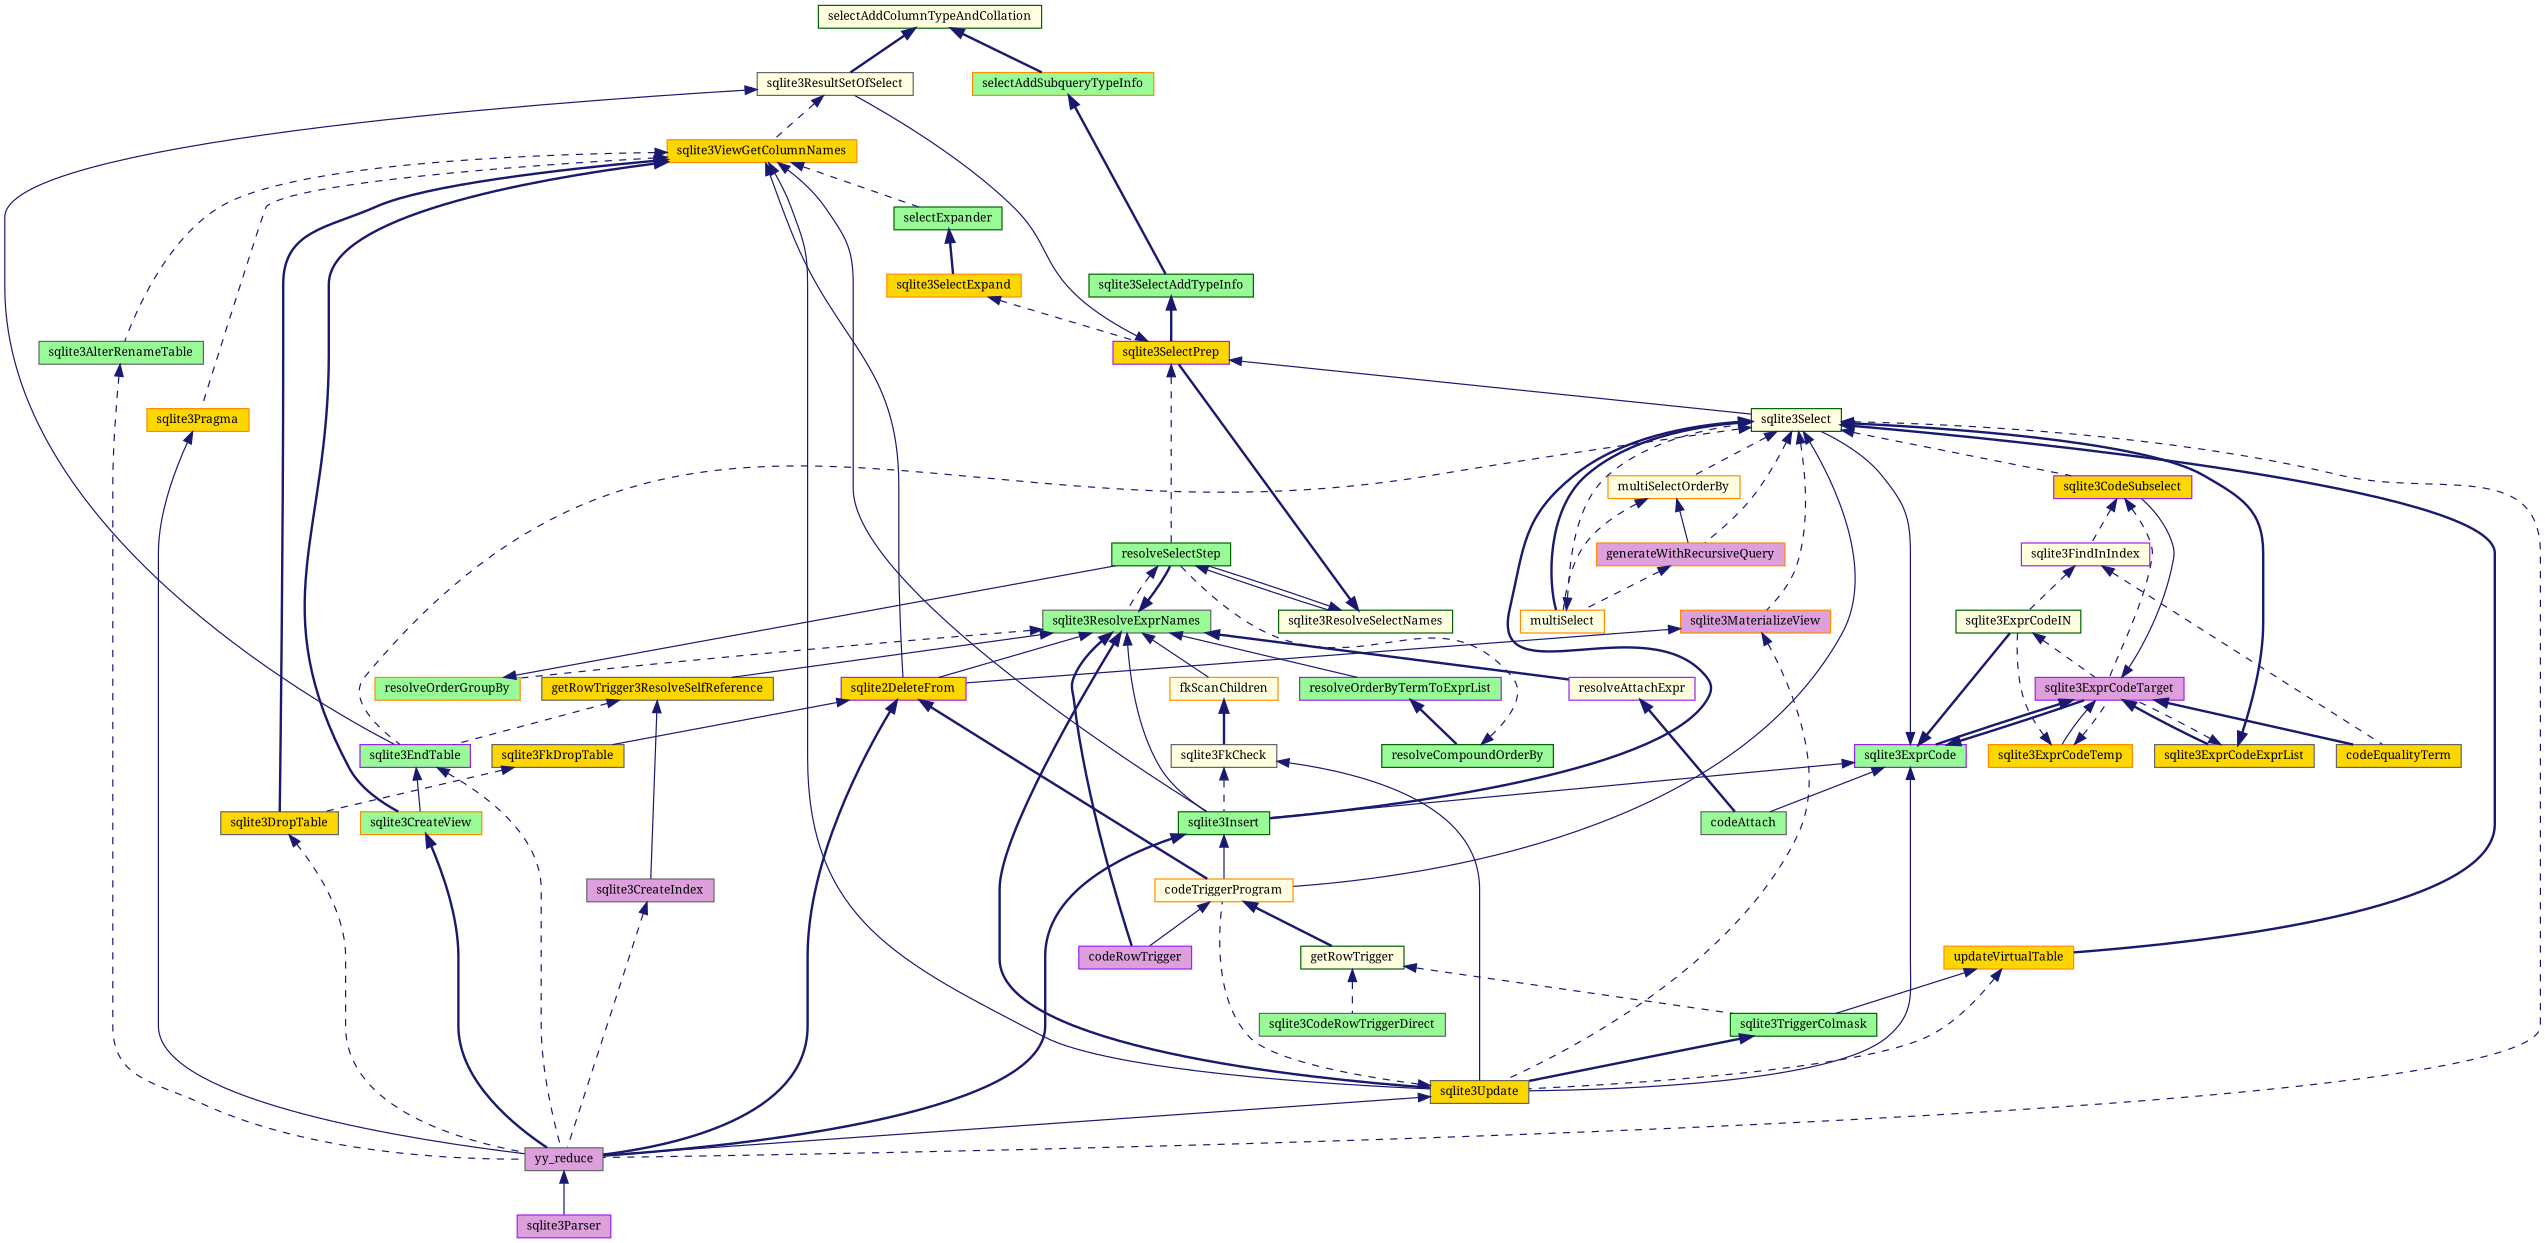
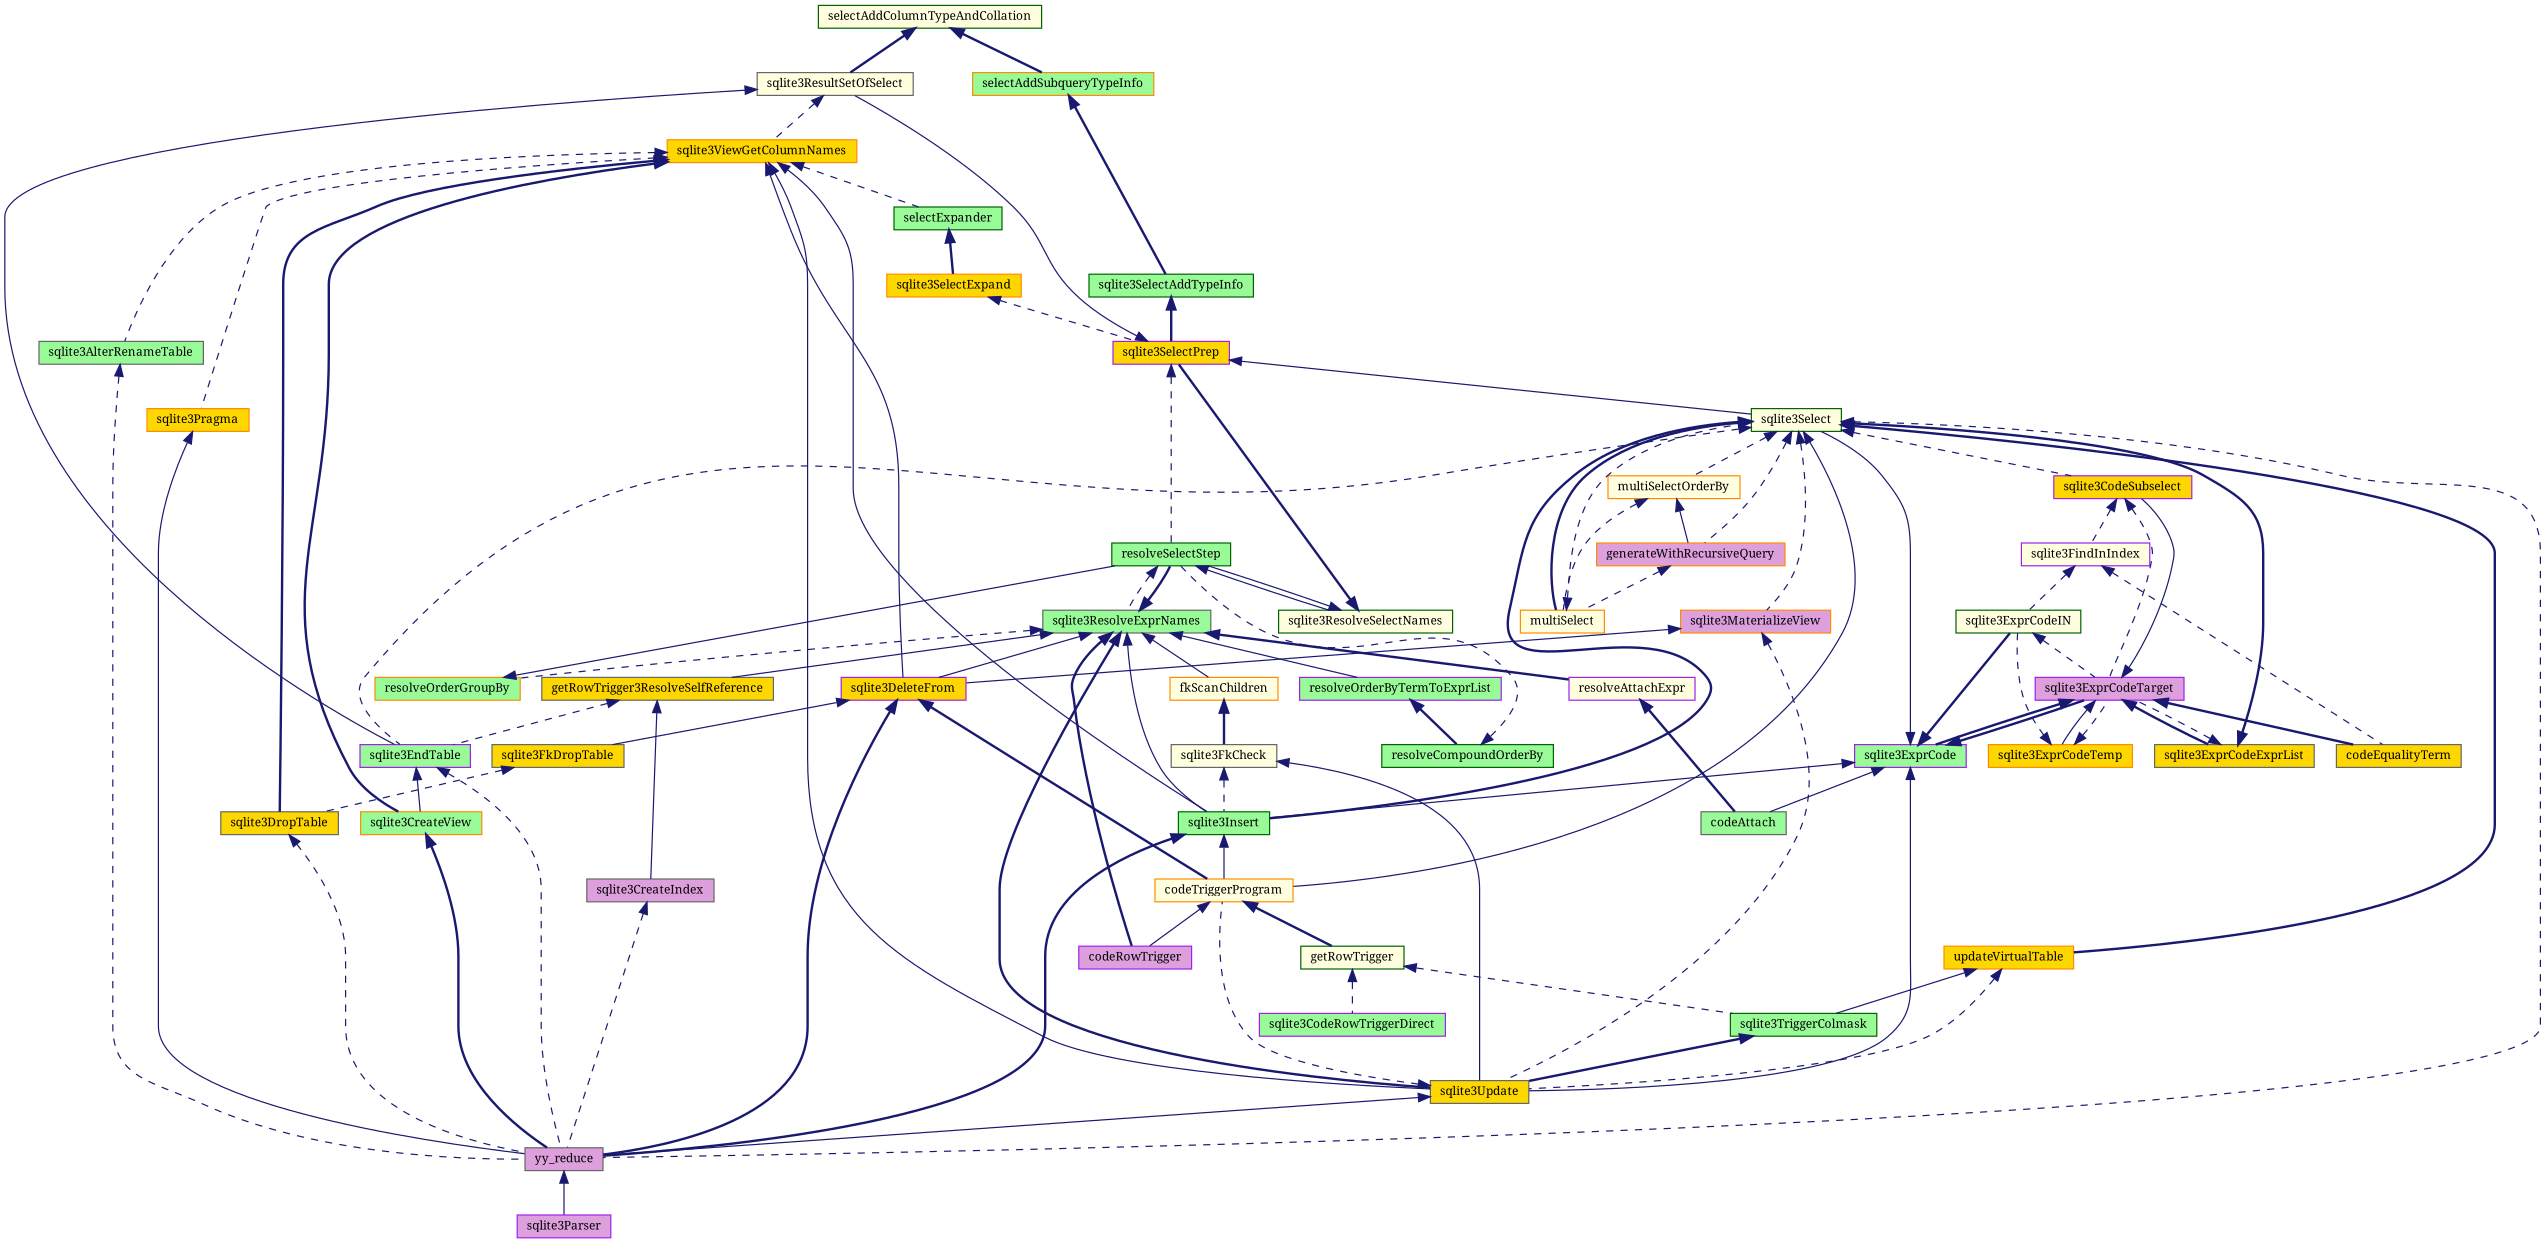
(904, 689) -> (904, 689)
(1352, 1025) -> (1352, 1025)
